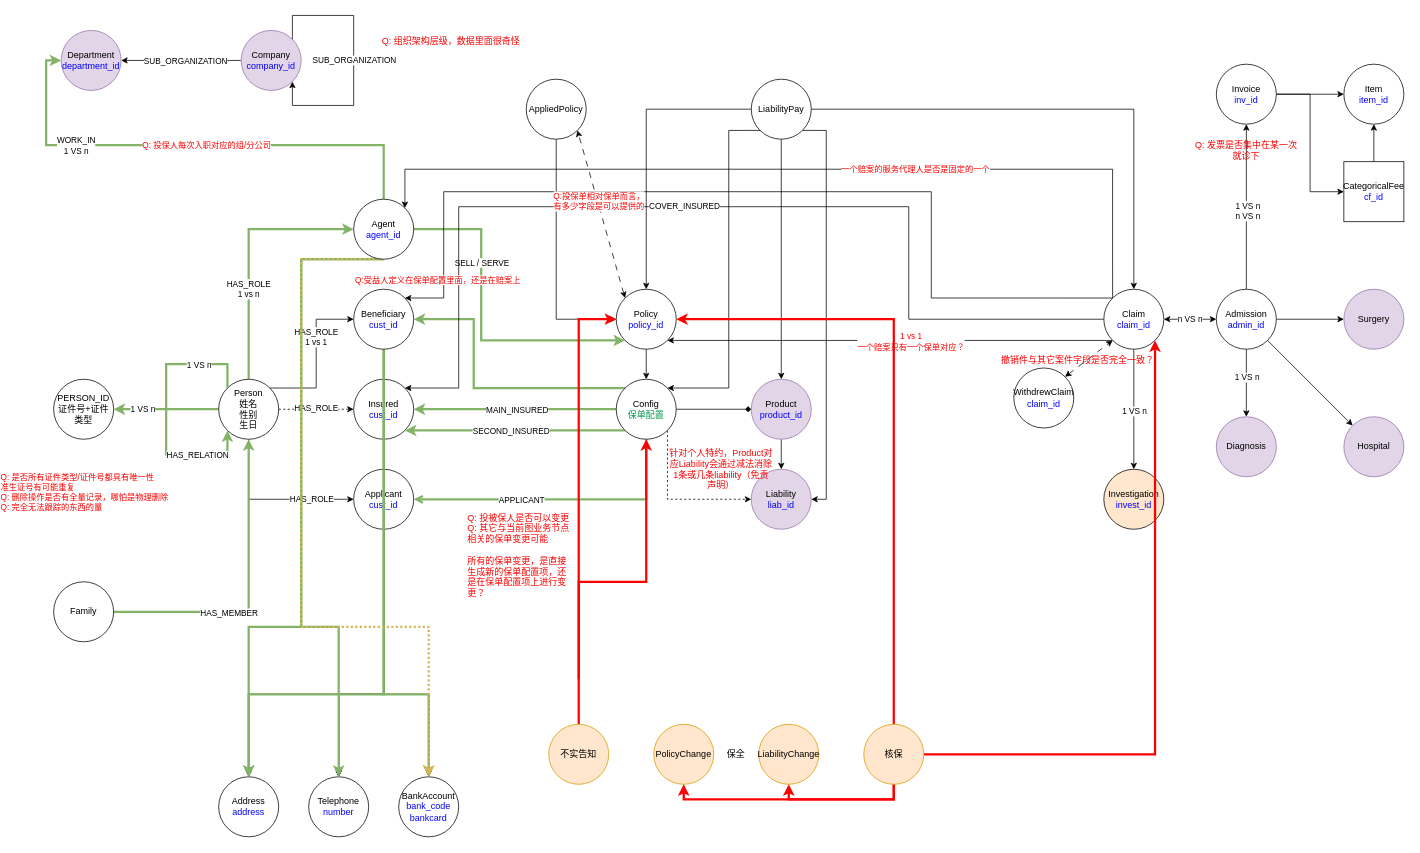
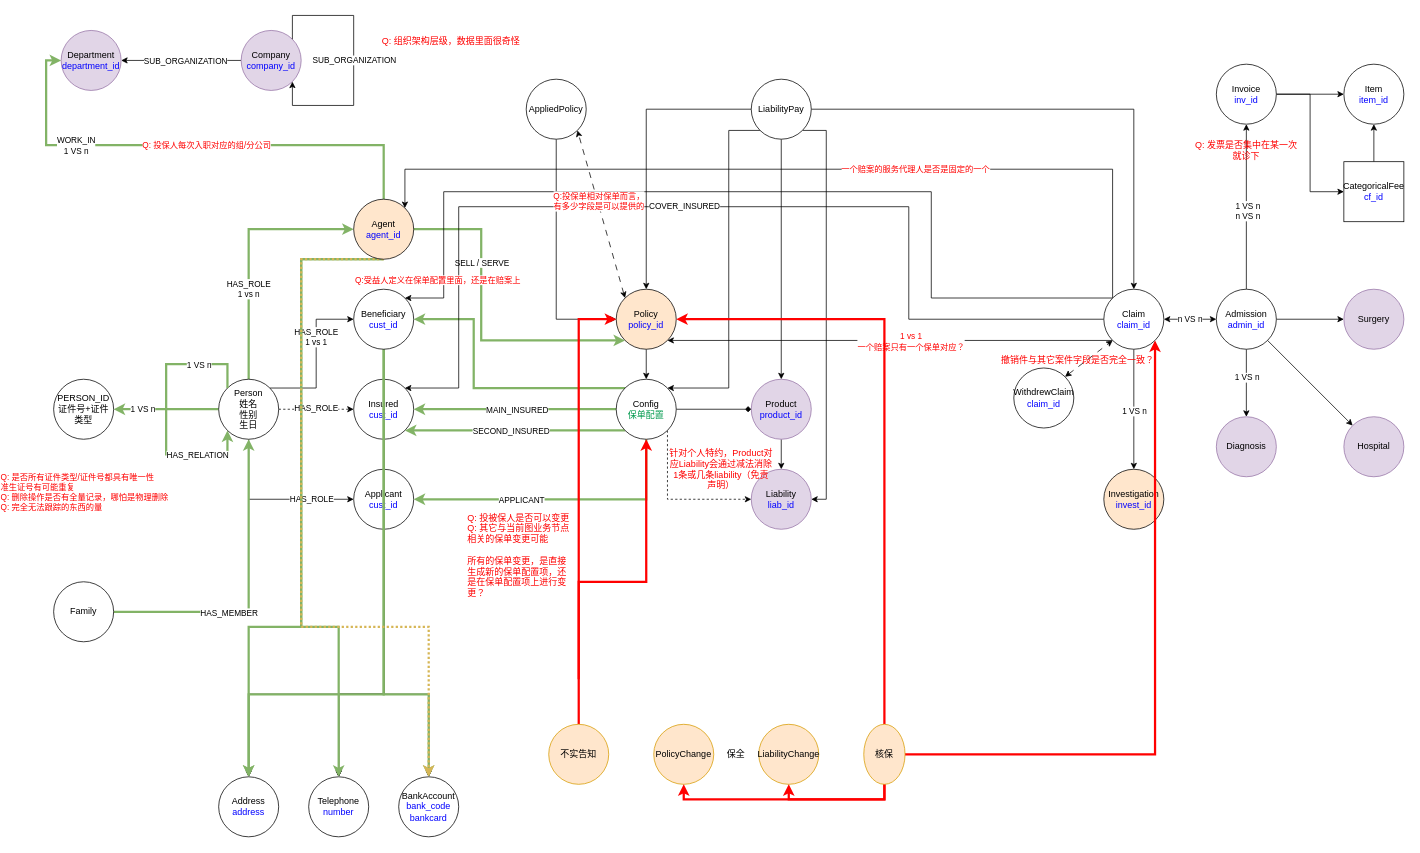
(384, 229) -> (384, 229)
(646, 319) -> (646, 319)
(422, 499) -> (423, 499)
(894, 754) -> (884, 754)
